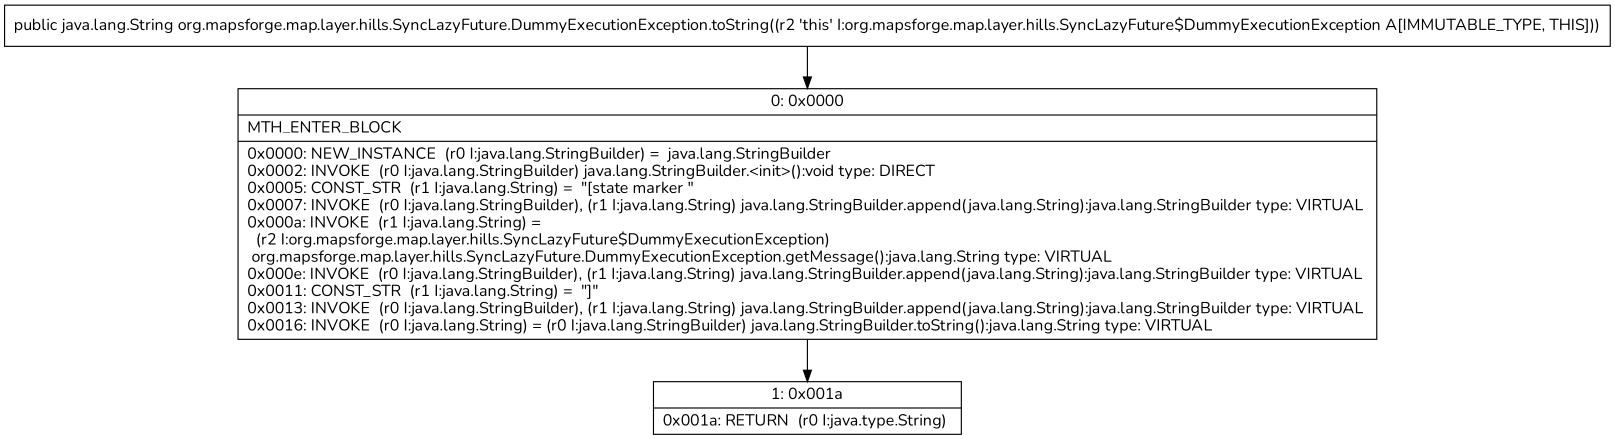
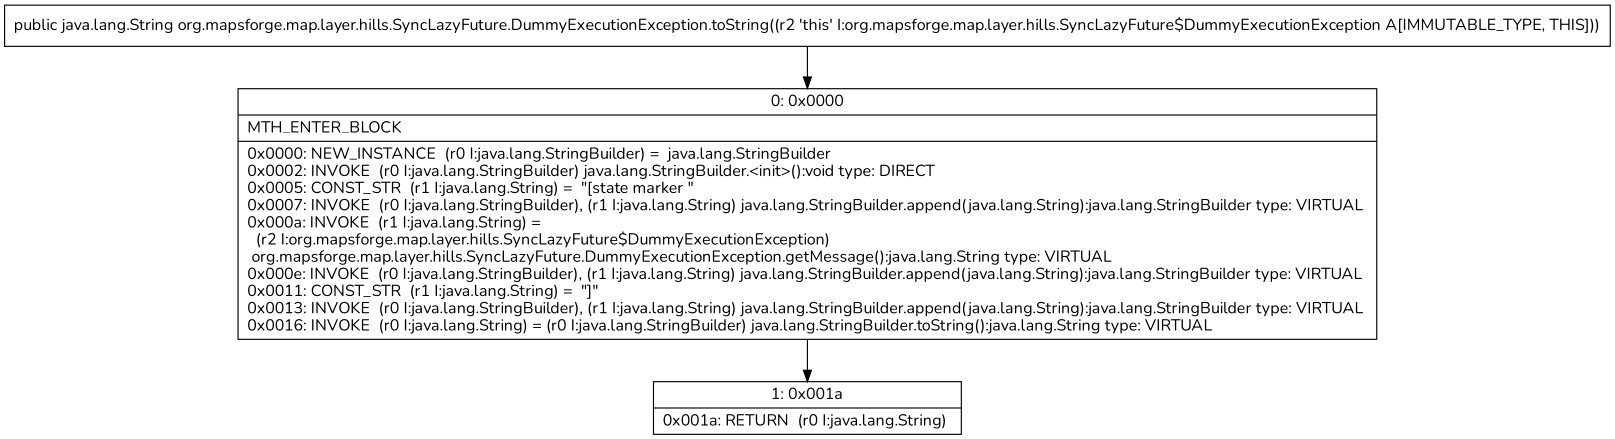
(807, 421) -> (807, 421)
